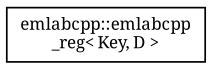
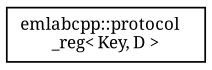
(106, 35) -> (106, 35)
